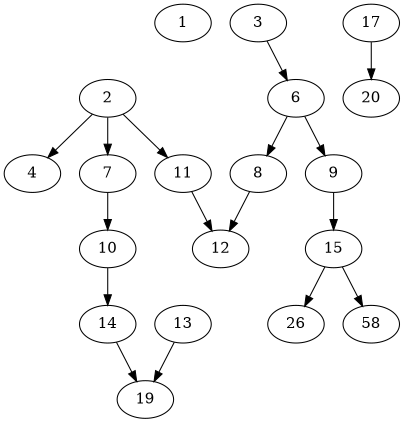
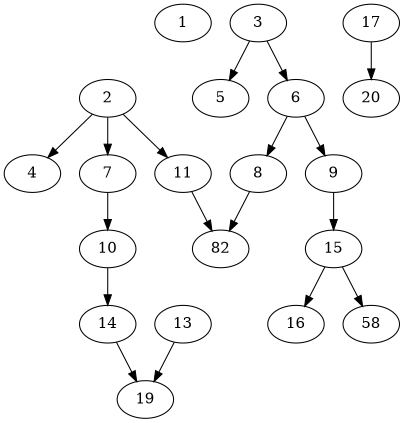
none -> (221, 98)
(221, 249) -> (221, 249)
(296, 324) -> (296, 324)
